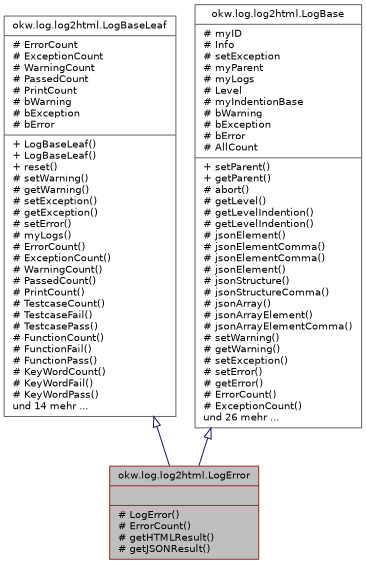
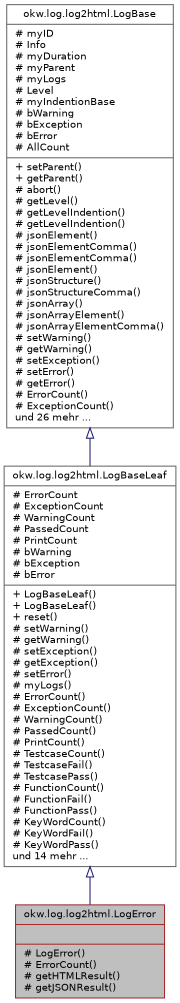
(242, 56) -> (51, 56)
(203, 452) -> (90, 452)
